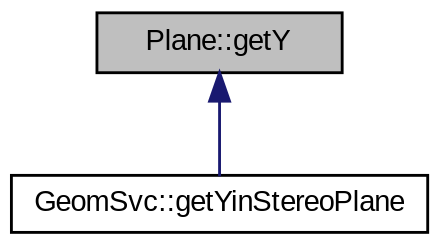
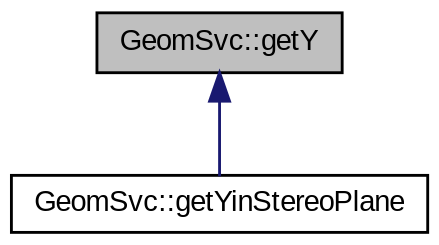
(220, 43) -> (220, 43)
